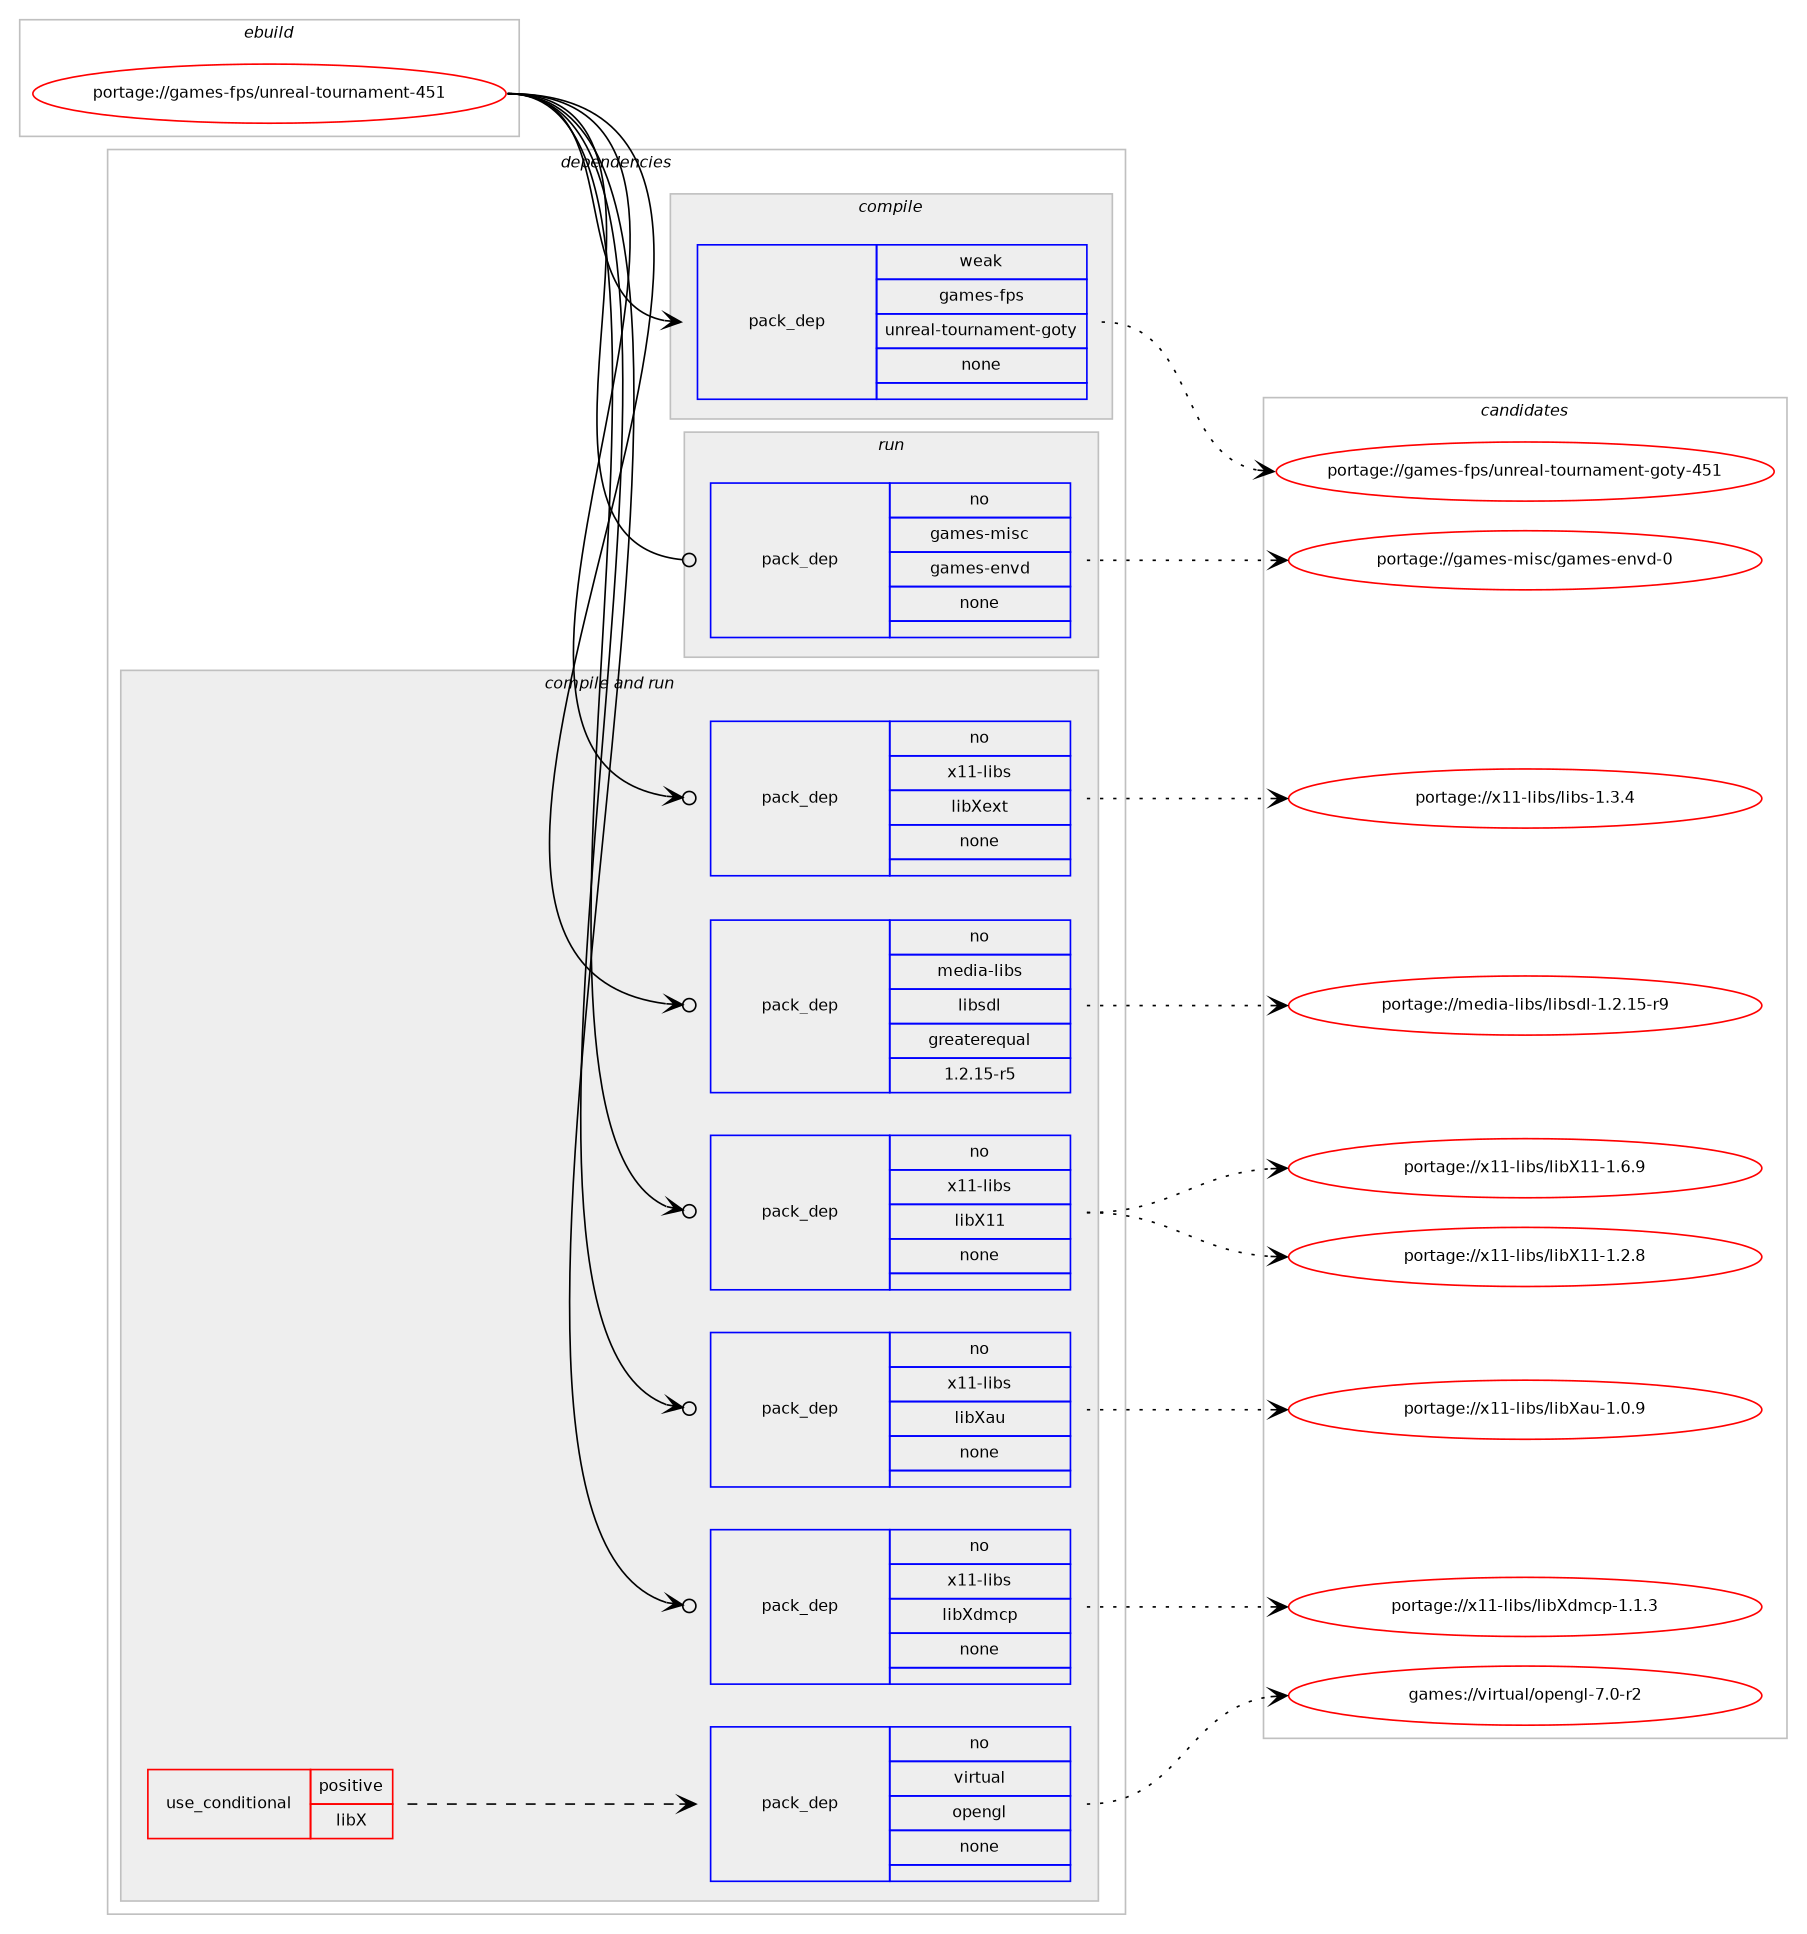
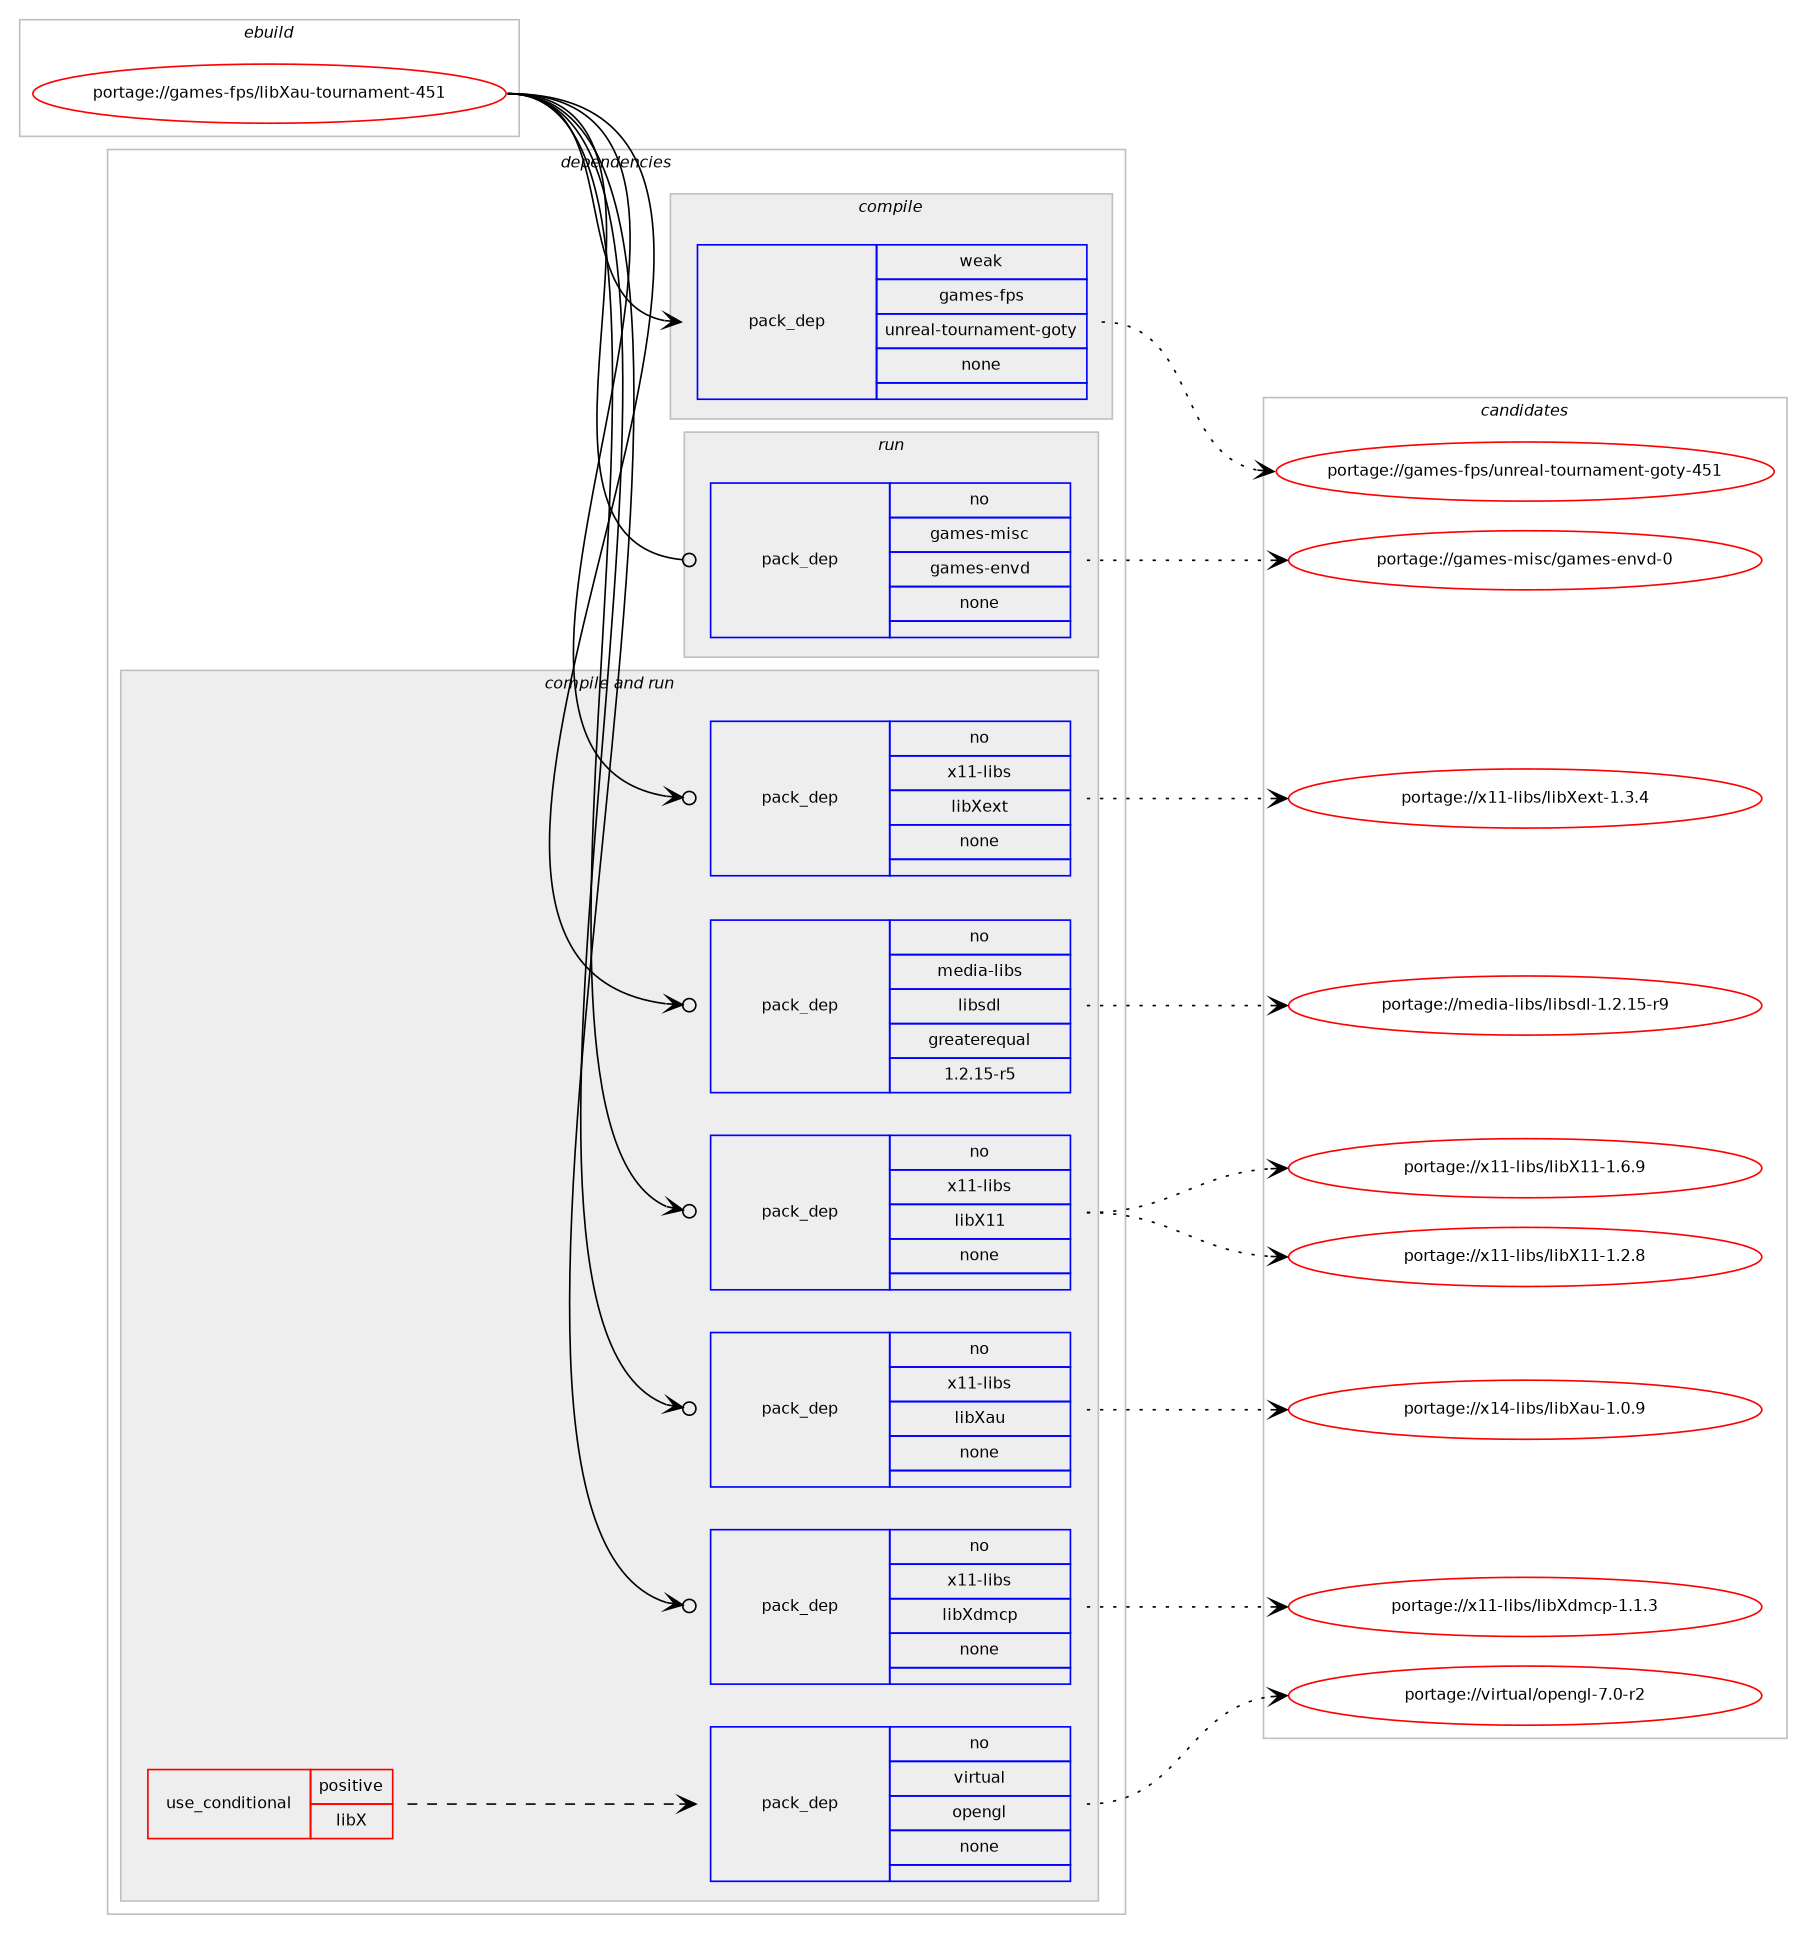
(269, 94) -> (269, 94)
(1525, 799) -> (1525, 799)
(1525, 1410) -> (1525, 1410)
(1525, 1696) -> (1525, 1696)
